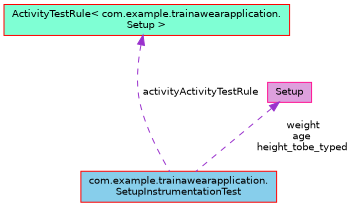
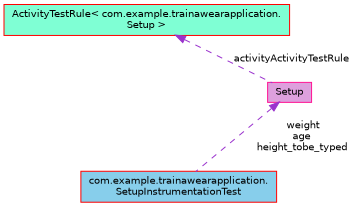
(142, 111) -> (228, 61)
